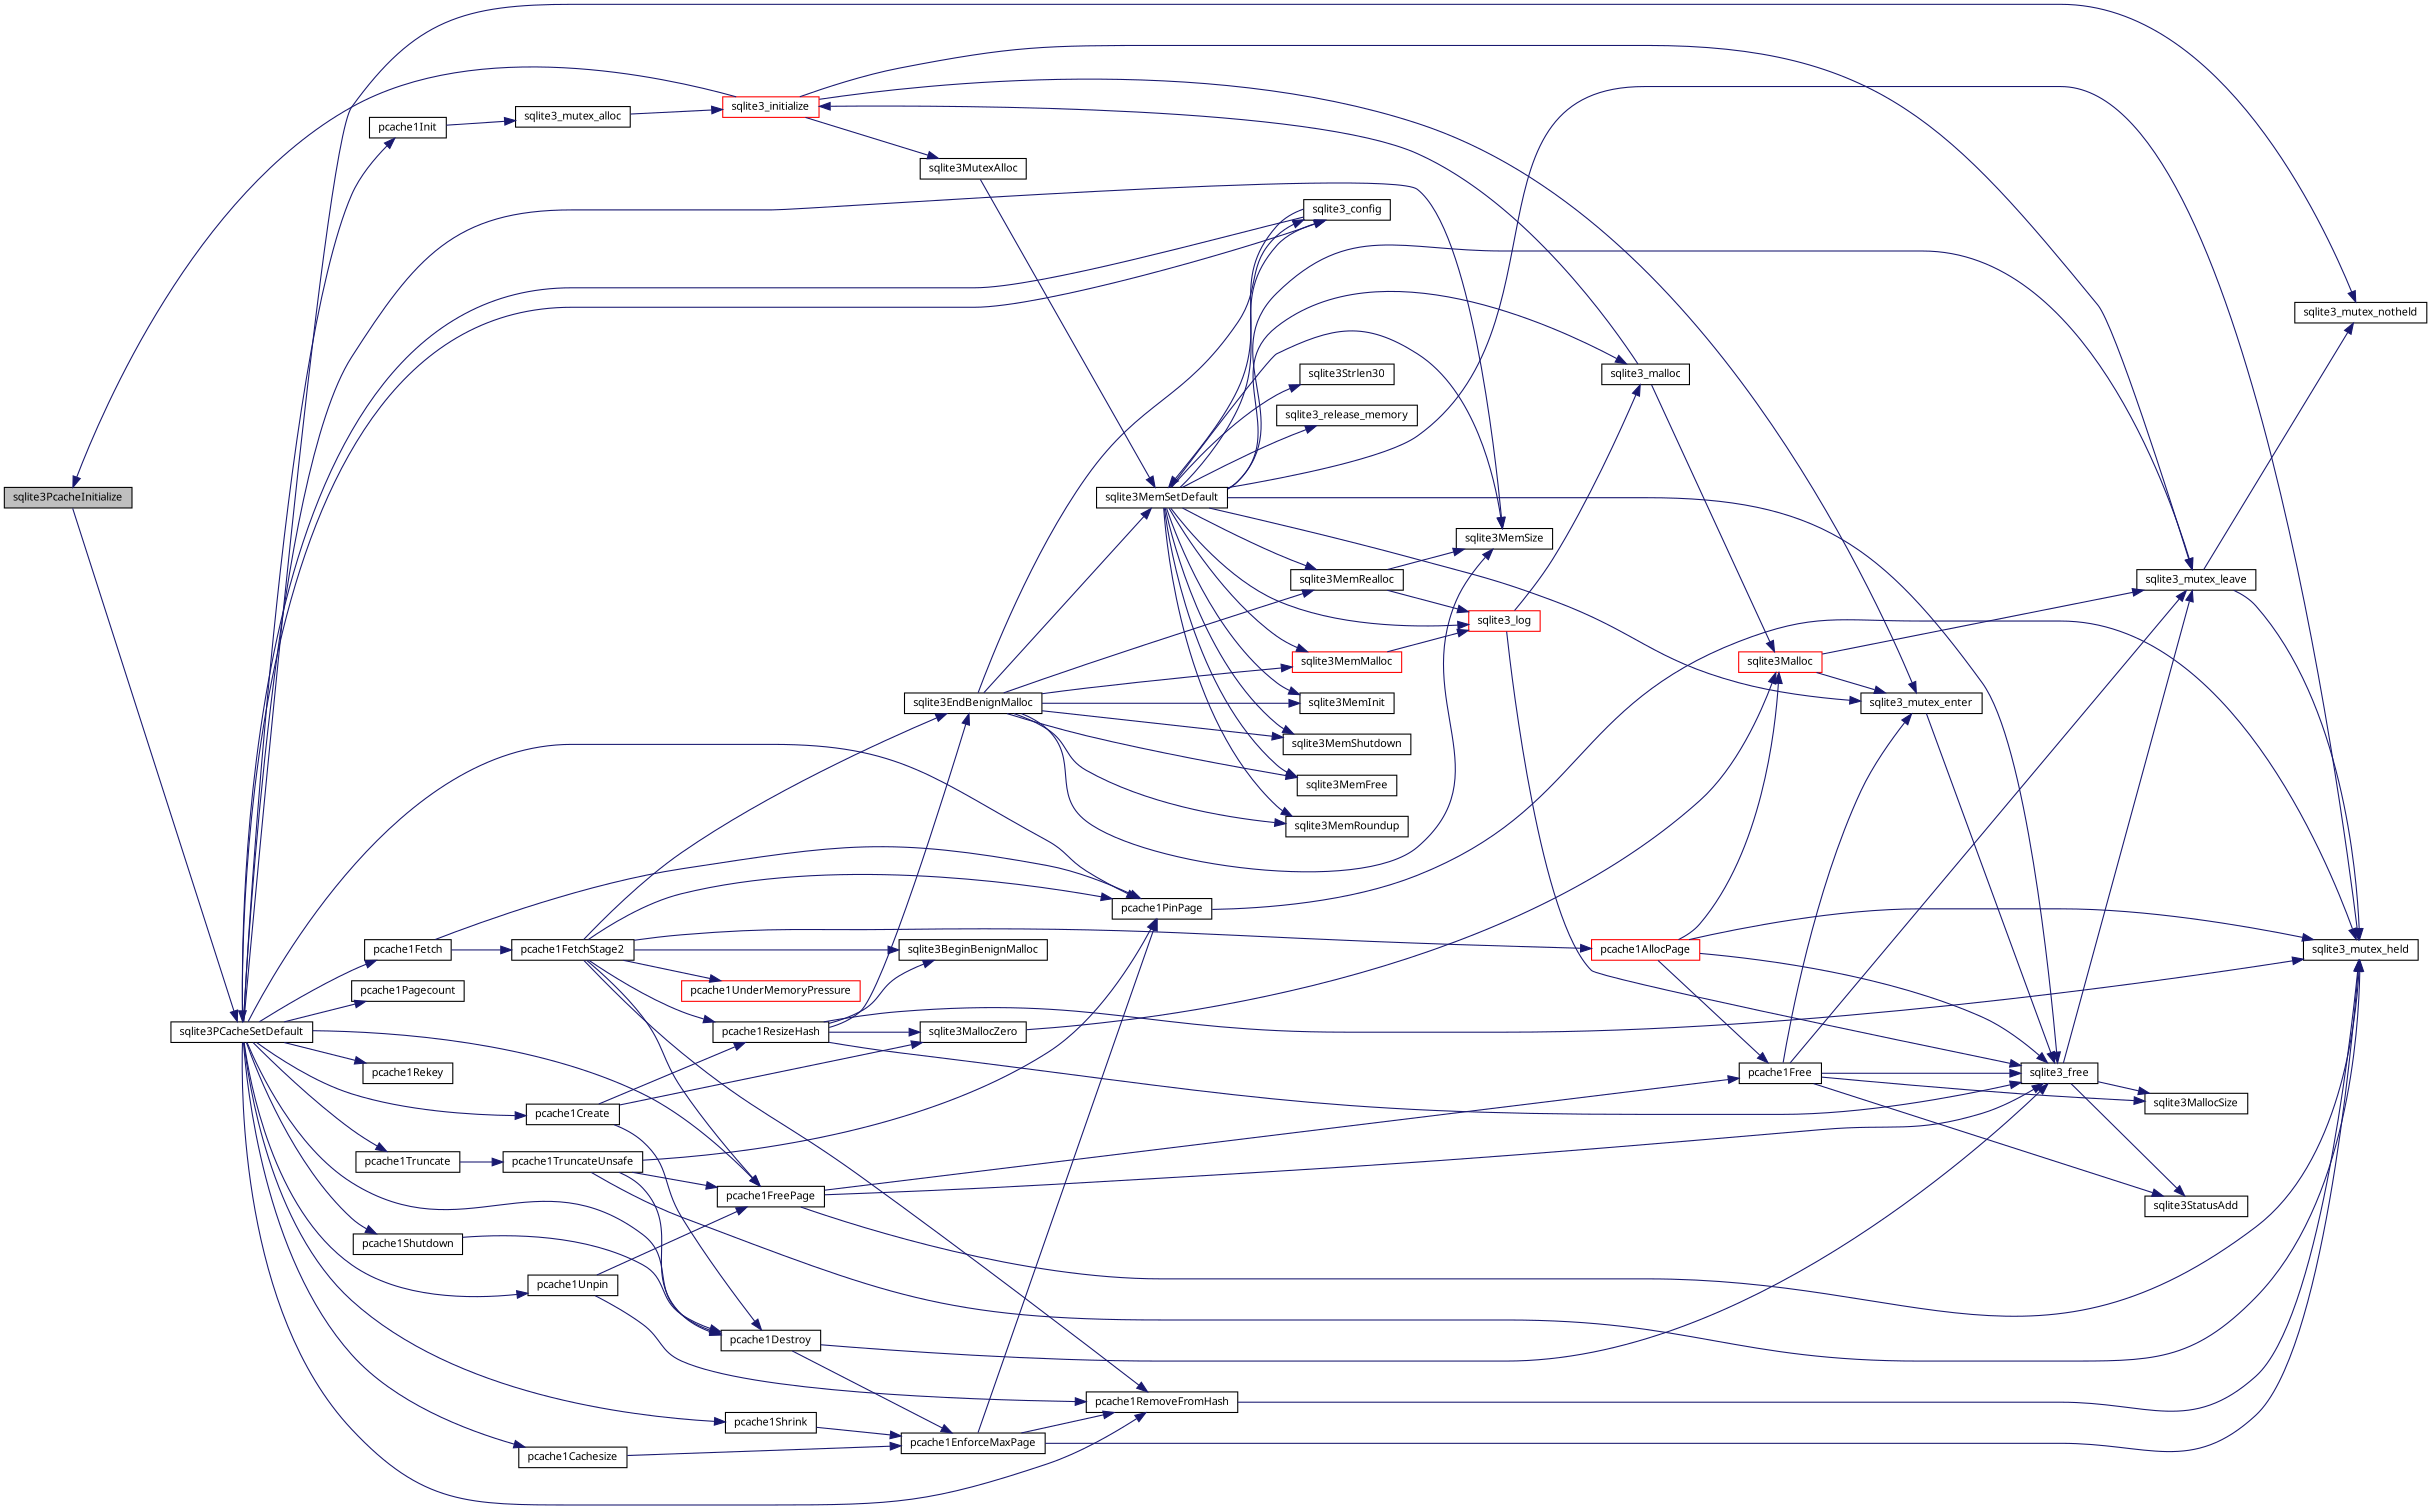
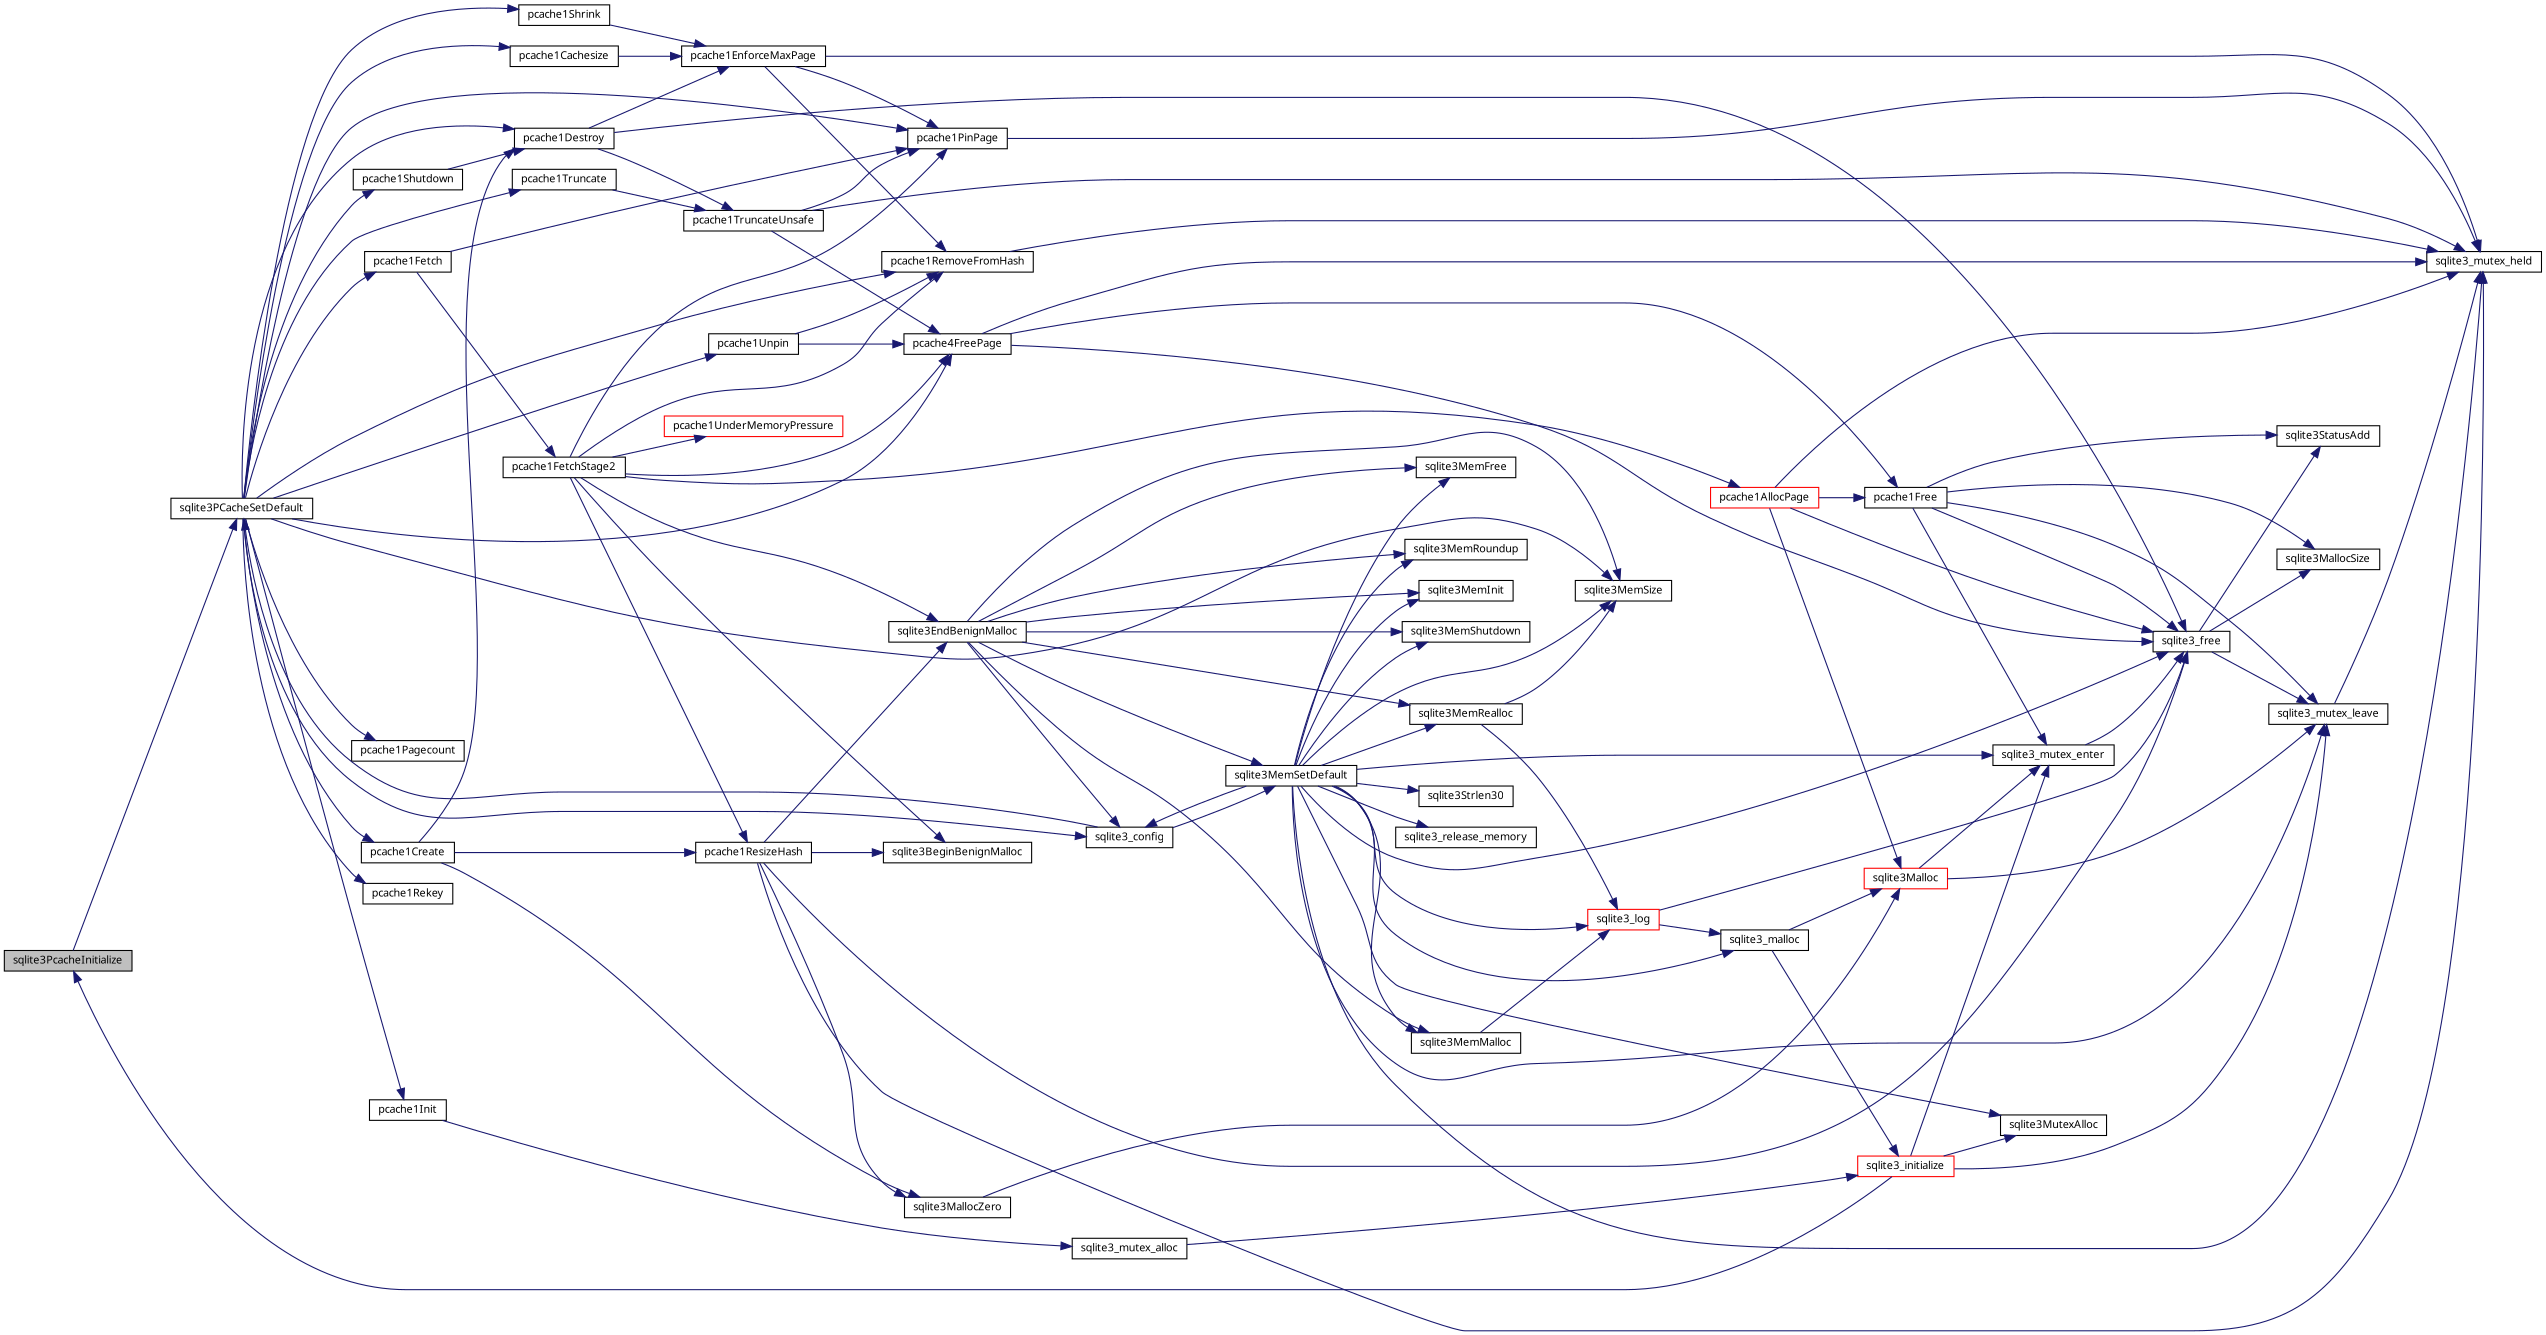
(2361, 313) -> none
(1065, 329) -> (1582, 1032)
(1347, 662) -> (1466, 1043)
(771, 1197) -> (958, 344)
(661, 1234) -> (662, 175)
